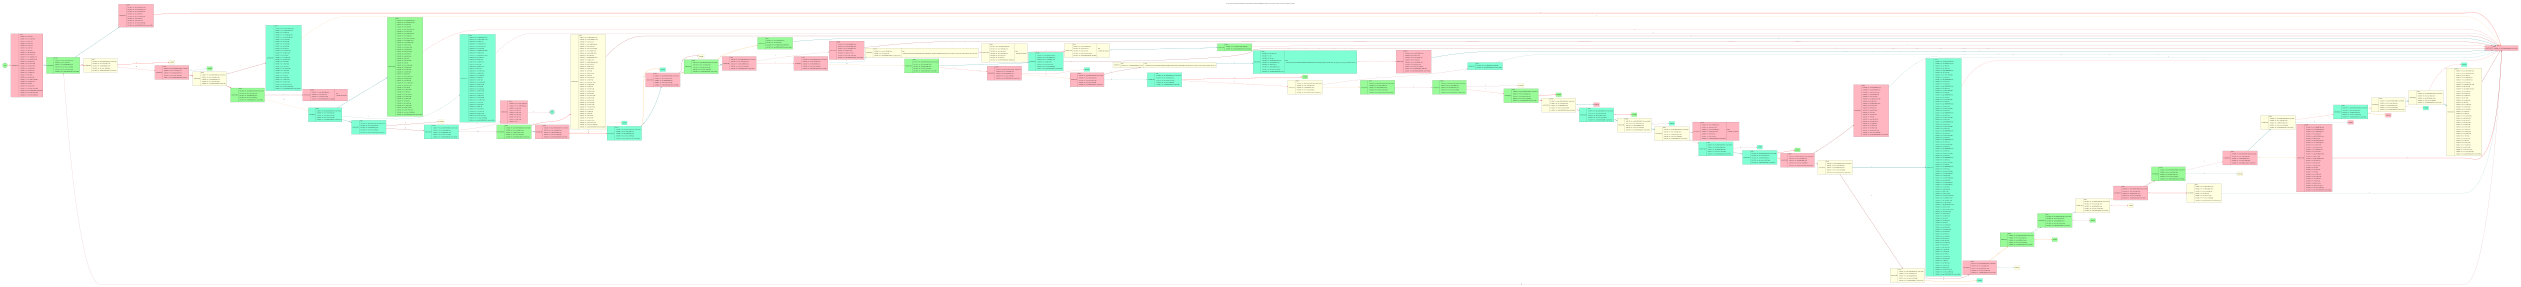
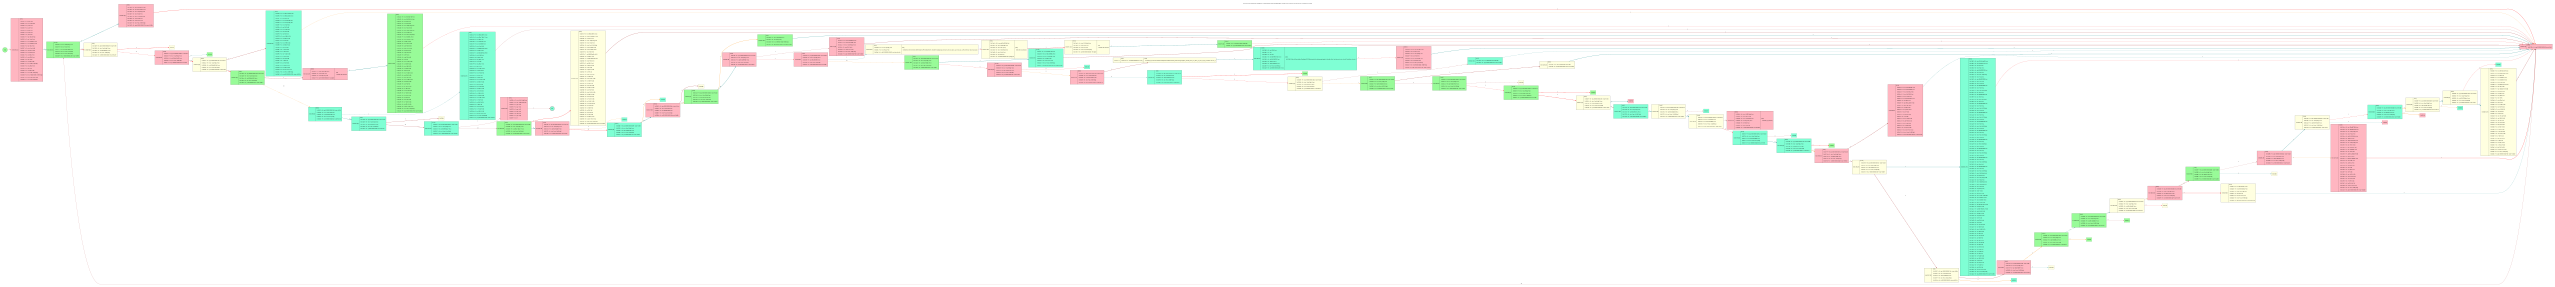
none -> (1557, 65)
(362, 93) -> (367, 68)
(1634, 115) -> none
